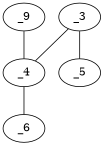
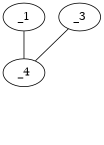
(24, 17) -> (24, 17)
(80, 73) -> none
(24, 128) -> none
